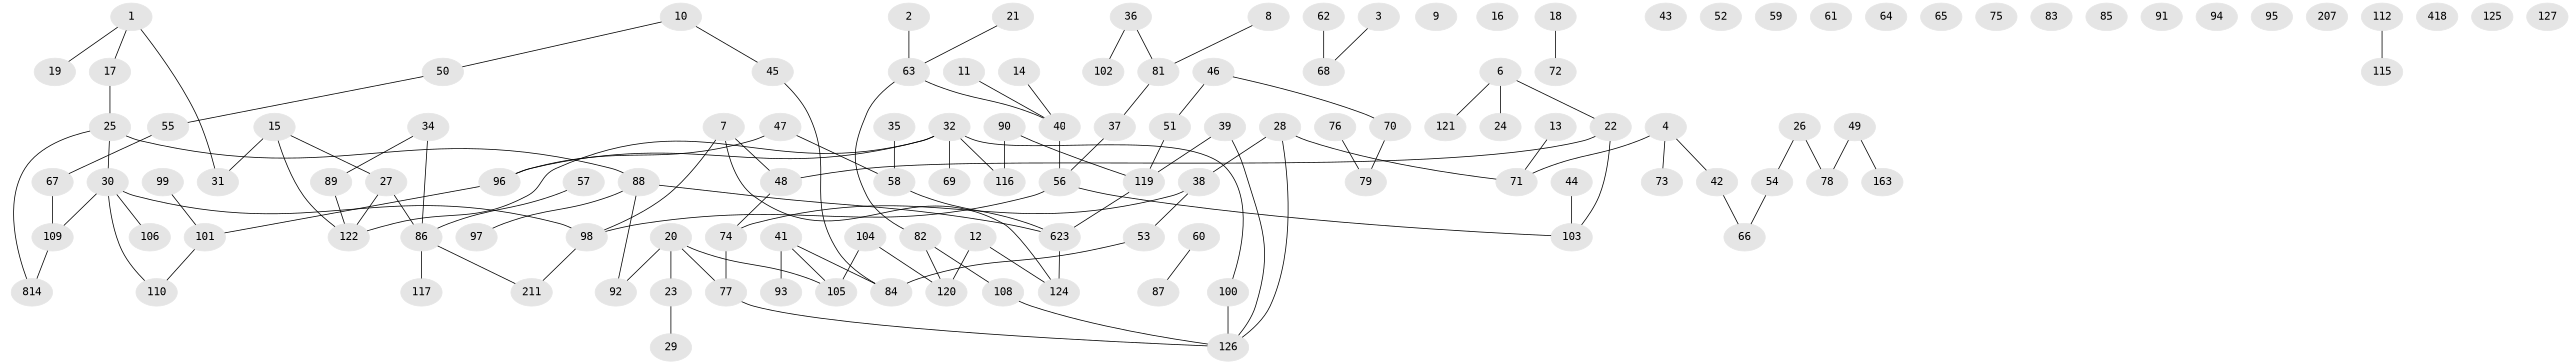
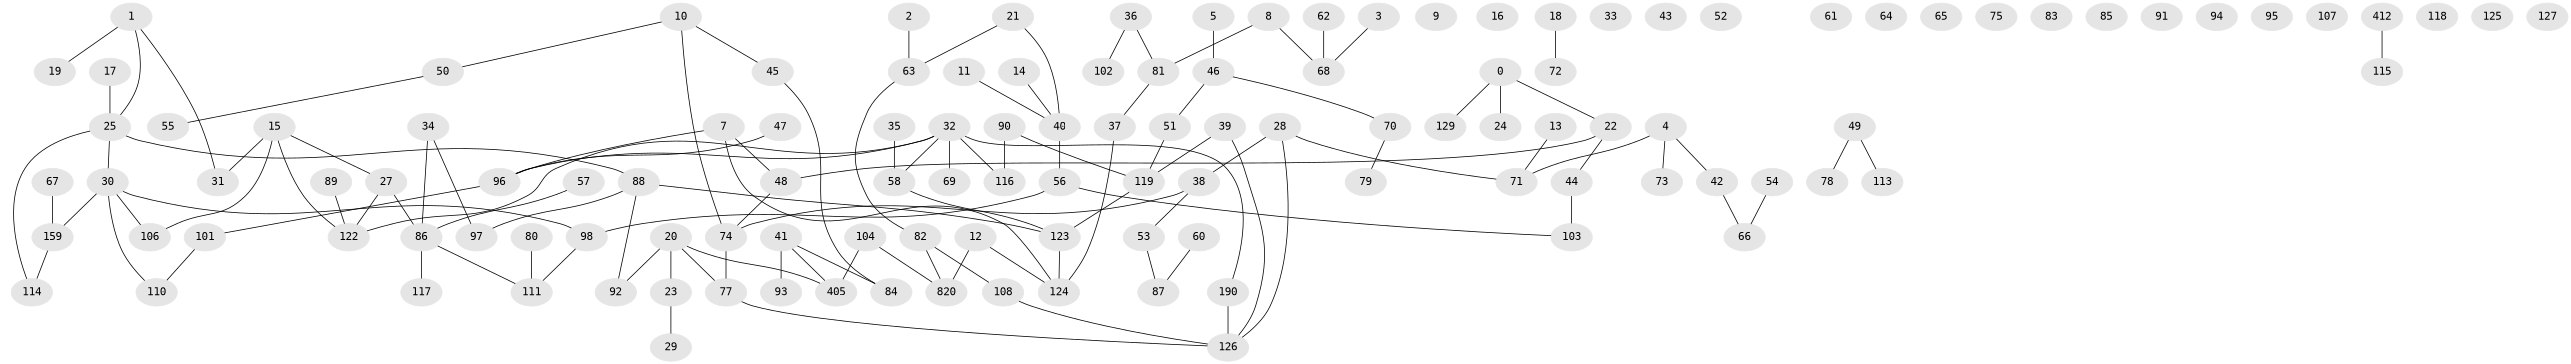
none -> (1214, 17)
none -> (1611, 17)
(1776, 17) -> none
(2327, 17) -> (2327, 17)
(2382, 17) -> (2382, 17)
(2437, 17) -> (2437, 17)
(121, 44) -> (140, 75)
none -> (1296, 44)
(1500, 72) -> (1500, 72)
(984, 99) -> (1050, 67)
none -> (693, 124)
(1335, 127) -> none
(1445, 127) -> (1445, 127)
(1800, 127) -> none
(114, 153) -> none
(1087, 155) -> (1099, 217)
(373, 158) -> (452, 182)
(849, 160) -> (922, 155)
(163, 182) -> none
(1882, 182) -> (1882, 182)
(1603, 185) -> (1595, 149)
(668, 195) -> (609, 148)
none -> (236, 204)
(53, 237) -> (53, 237)
none -> (532, 237)
(1060, 237) -> (1060, 237)
(1021, 260) -> (1151, 265)
(32, 292) -> (32, 292)
(532, 292) -> (532, 292)
(836, 292) -> (836, 292)
(946, 292) -> (946, 292)
(1228, 292) -> (1228, 292)
